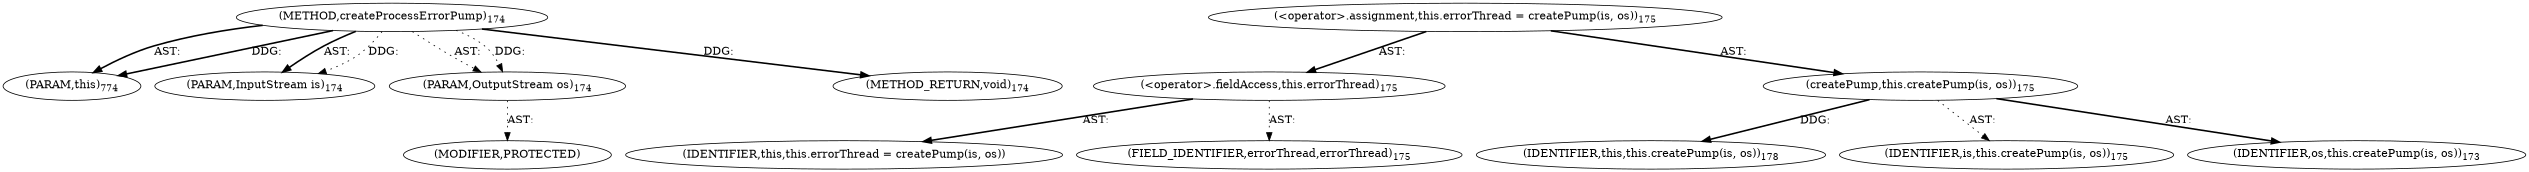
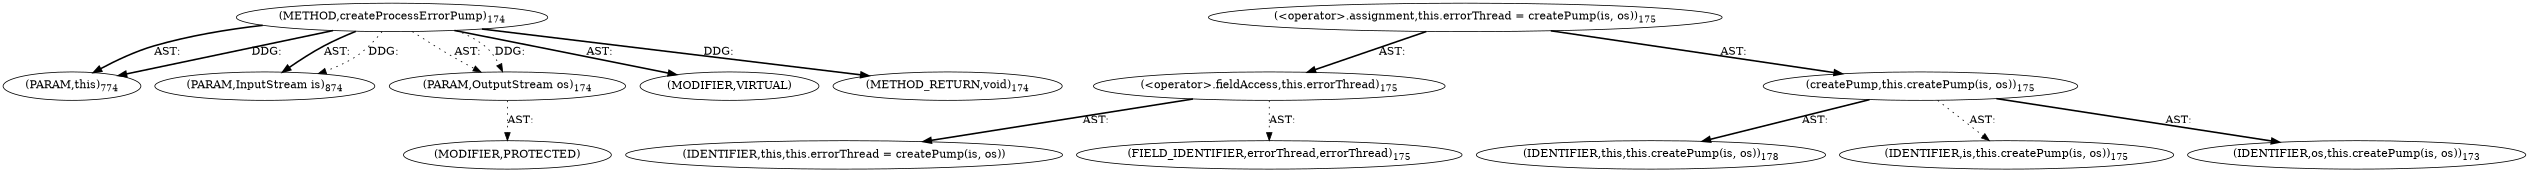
(334, 85) -> (334, 85)
none -> (729, 86)
(1817, 121) -> (1817, 121)
